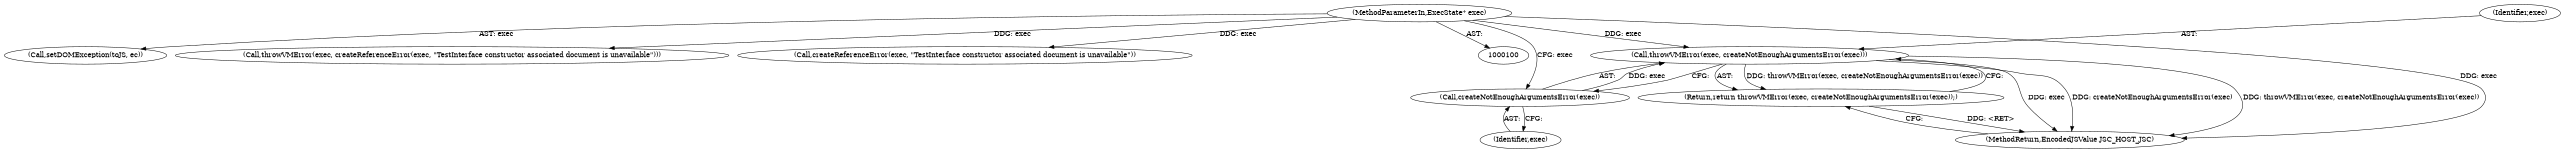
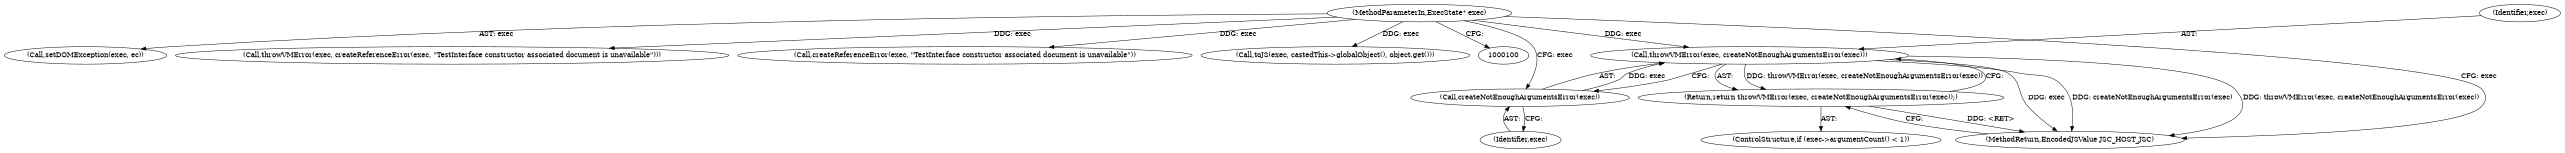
(1476, 34) -> (1476, 34)
(86, 55) -> (86, 55)
none -> (1335, 55)
(2479, 77) -> (2479, 77)
none -> (1821, 140)
